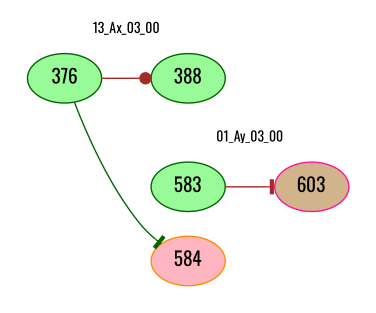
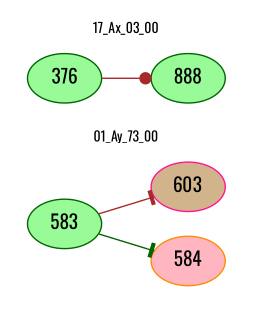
(126, 30) -> (126, 30)
(188, 78) -> (188, 78)
(250, 138) -> (126, 138)
(108, 175) -> (123, 242)
